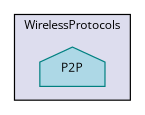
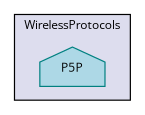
(72, 69) -> (72, 69)
